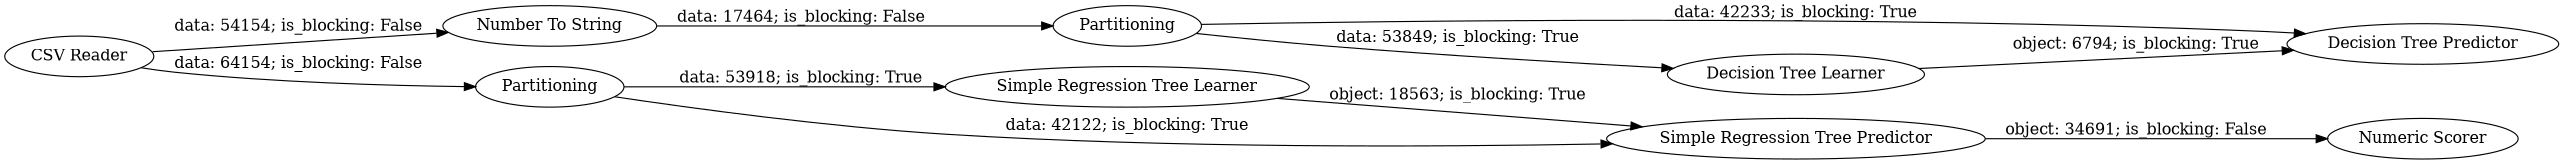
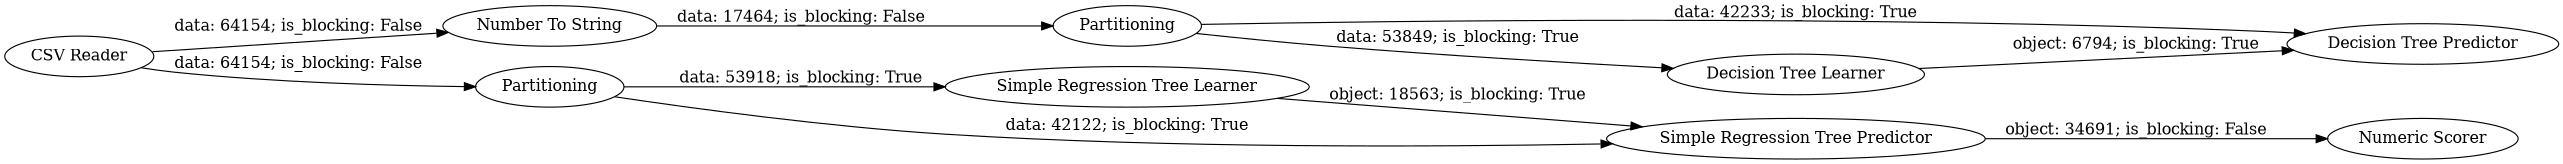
(298, 27) -> (298, 27)
